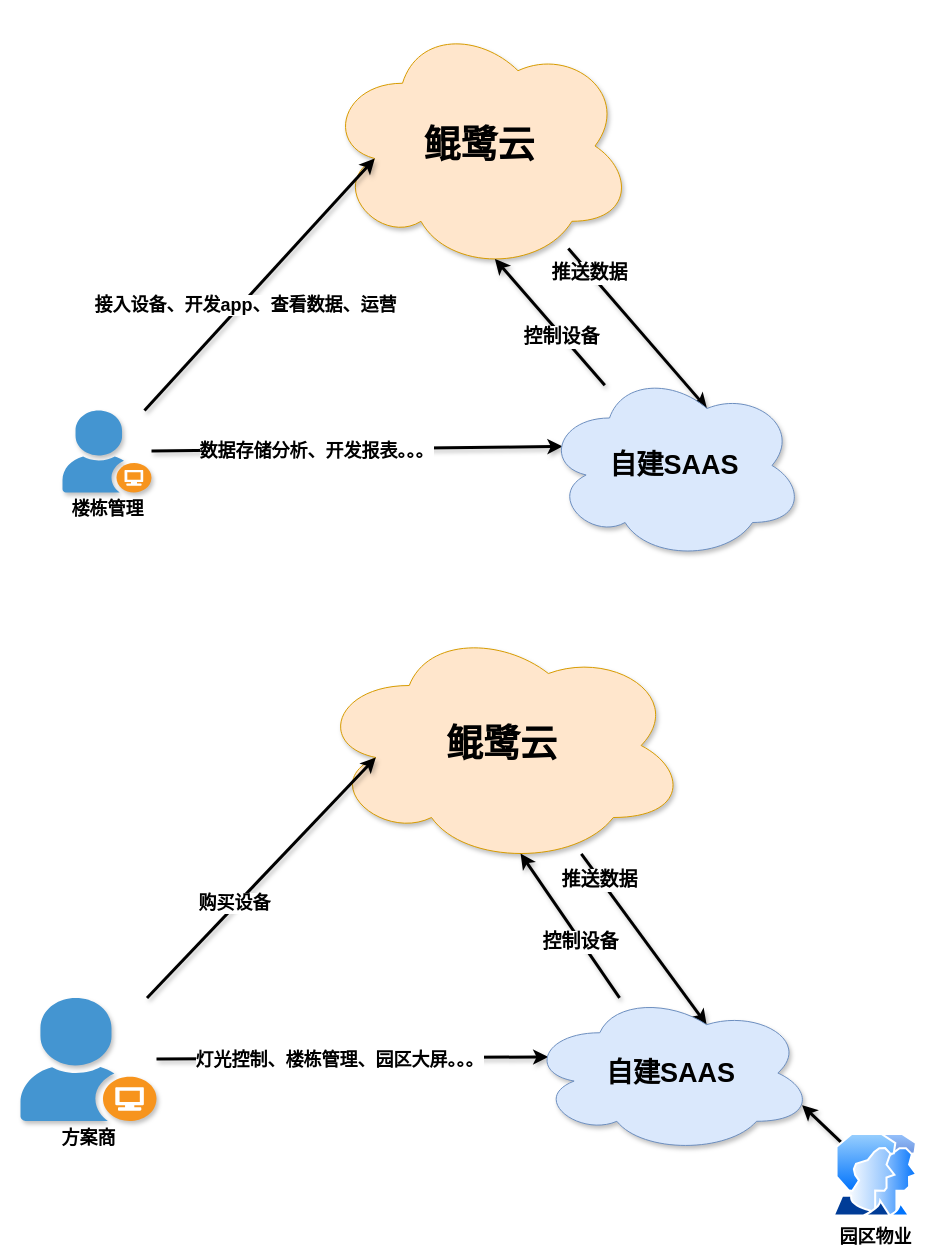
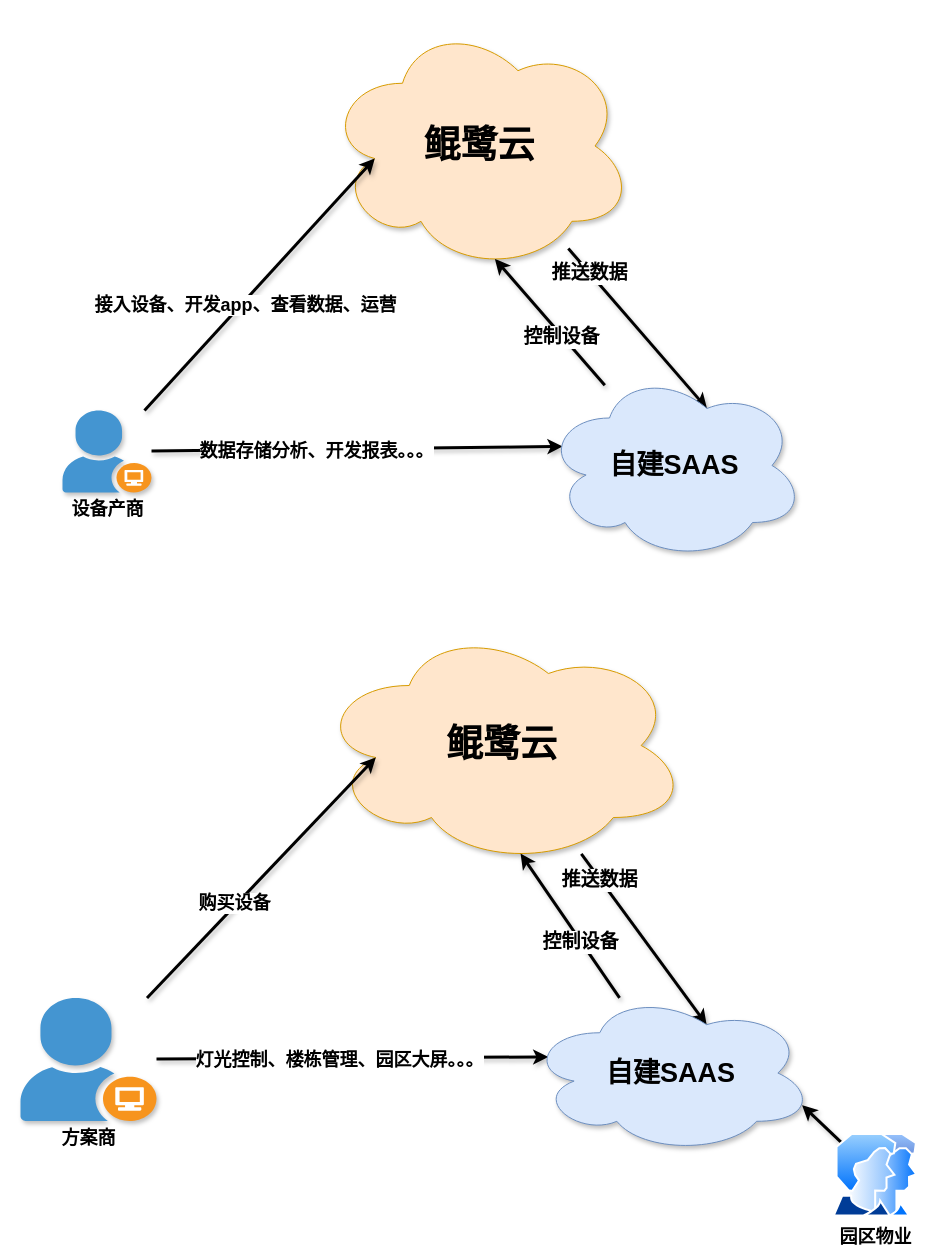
(108, 510) -> (108, 510)
